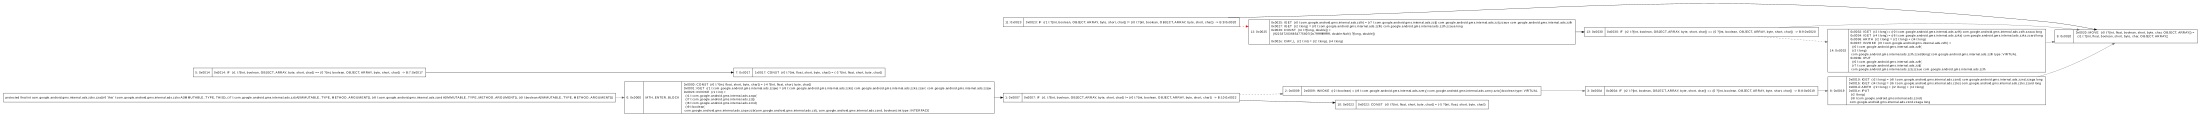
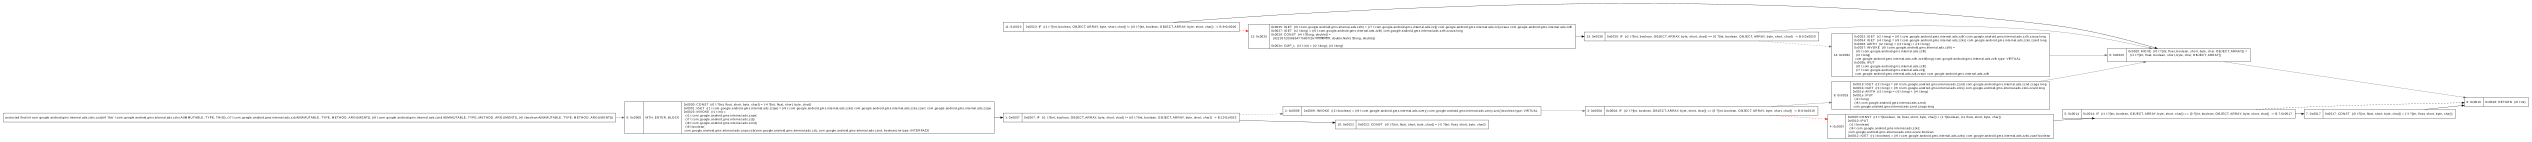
none -> (2497, 102)
none -> (1941, 126)
